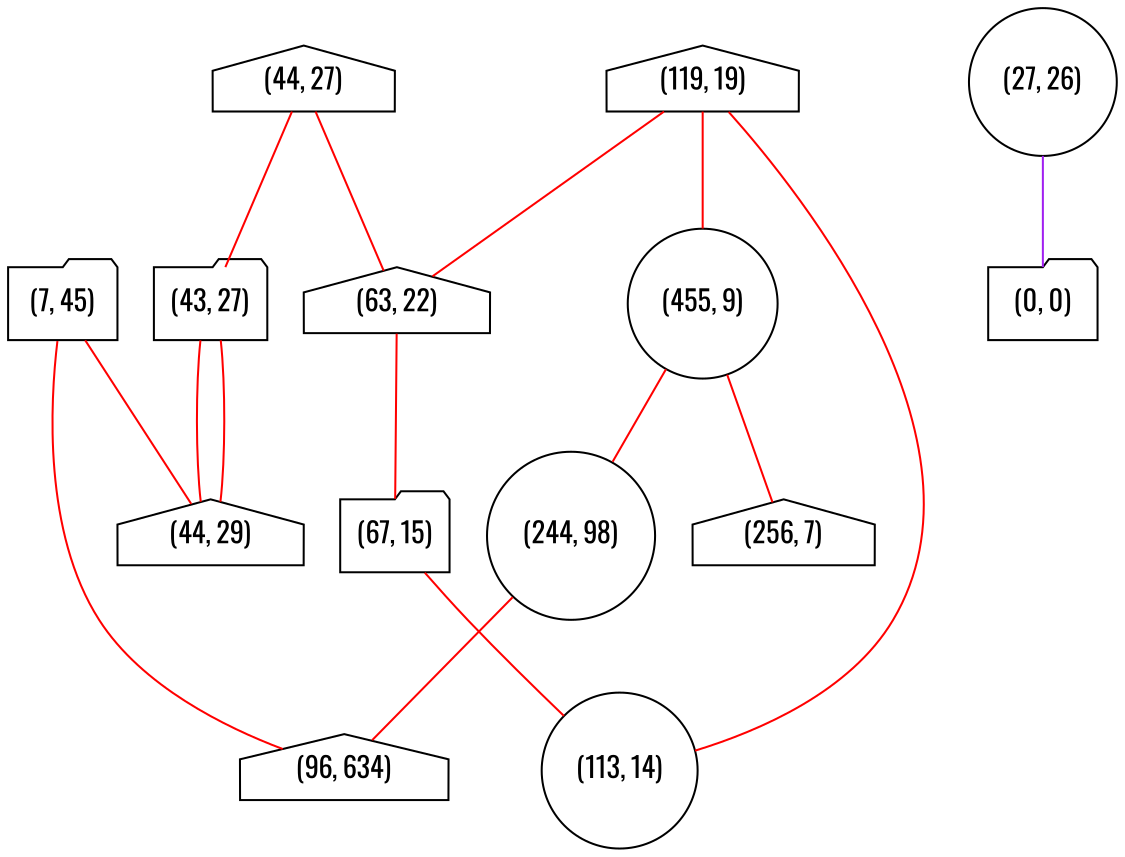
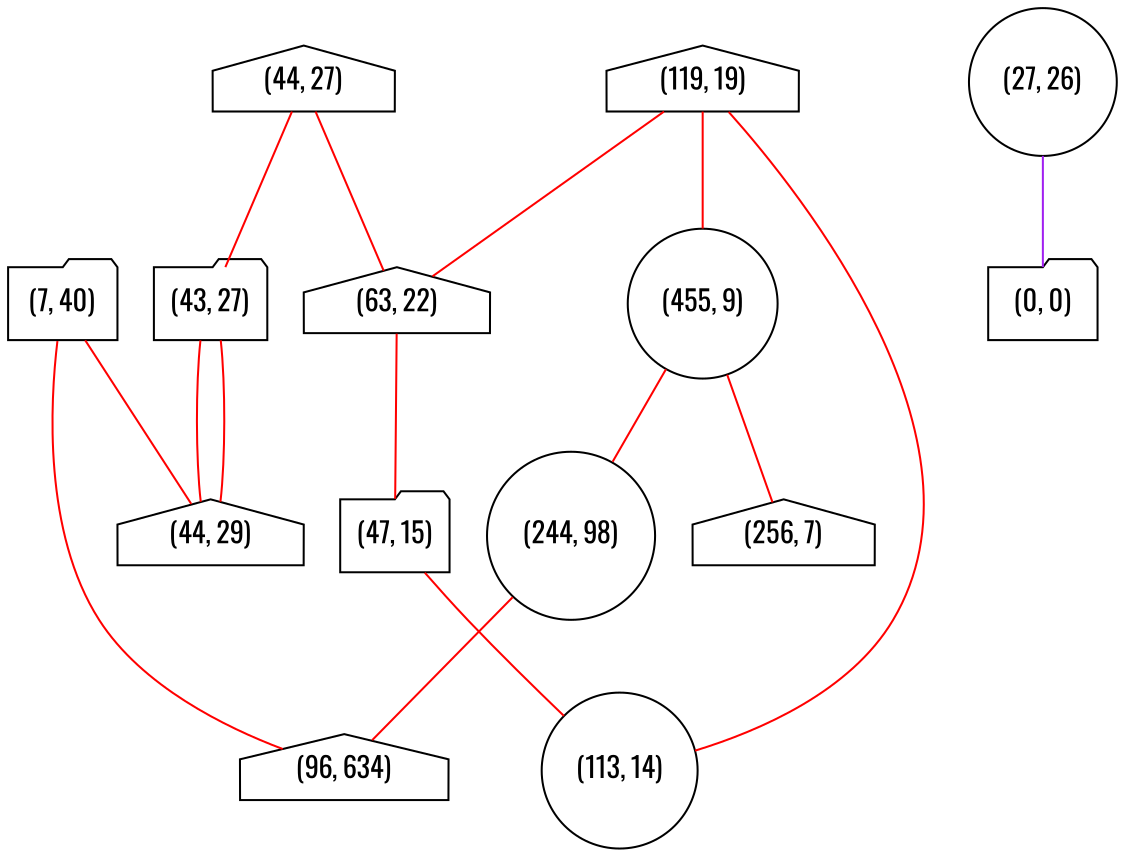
(63, 304) -> (63, 304)
(395, 536) -> (395, 536)
